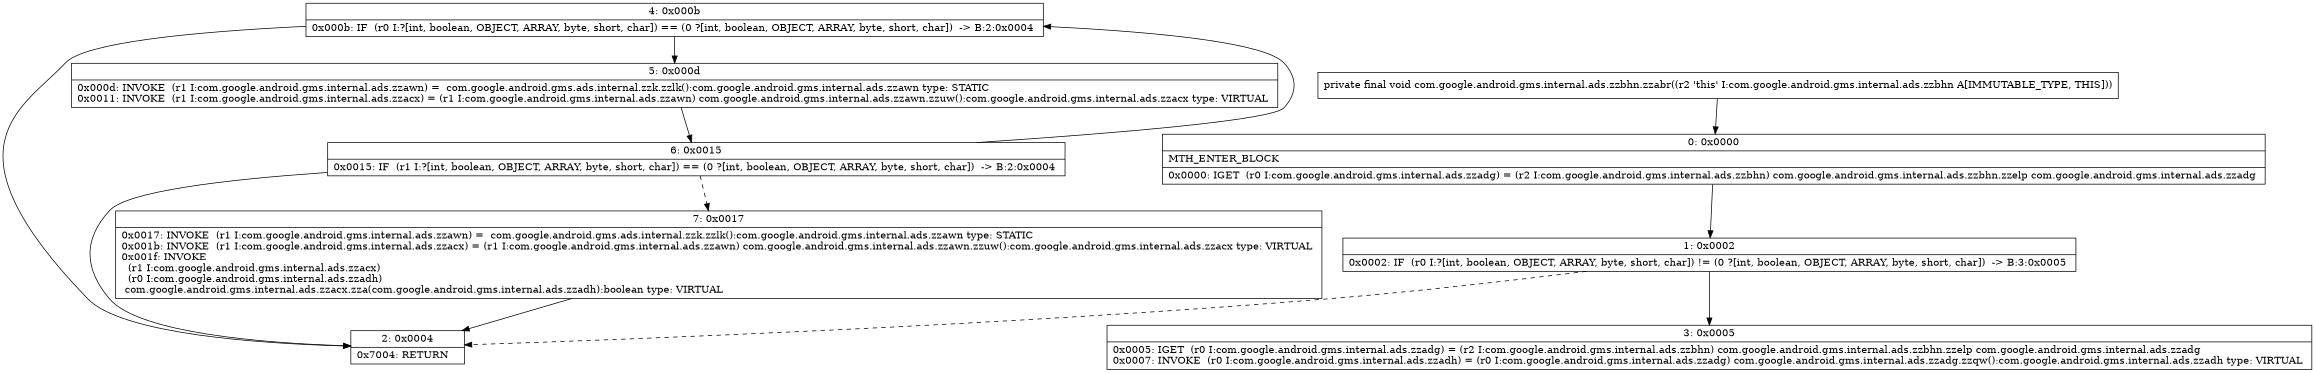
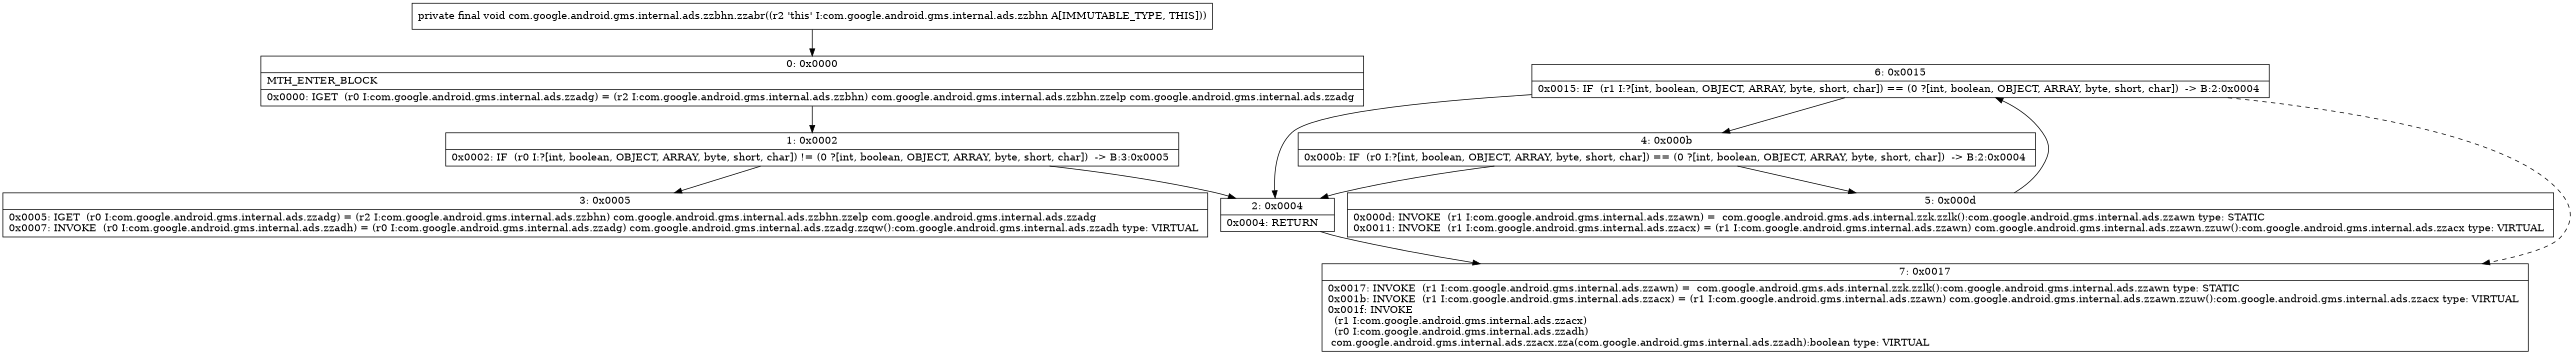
(520, 314) -> (1396, 249)
(1030, 319) -> (1139, 178)
(408, 355) -> (1278, 223)
